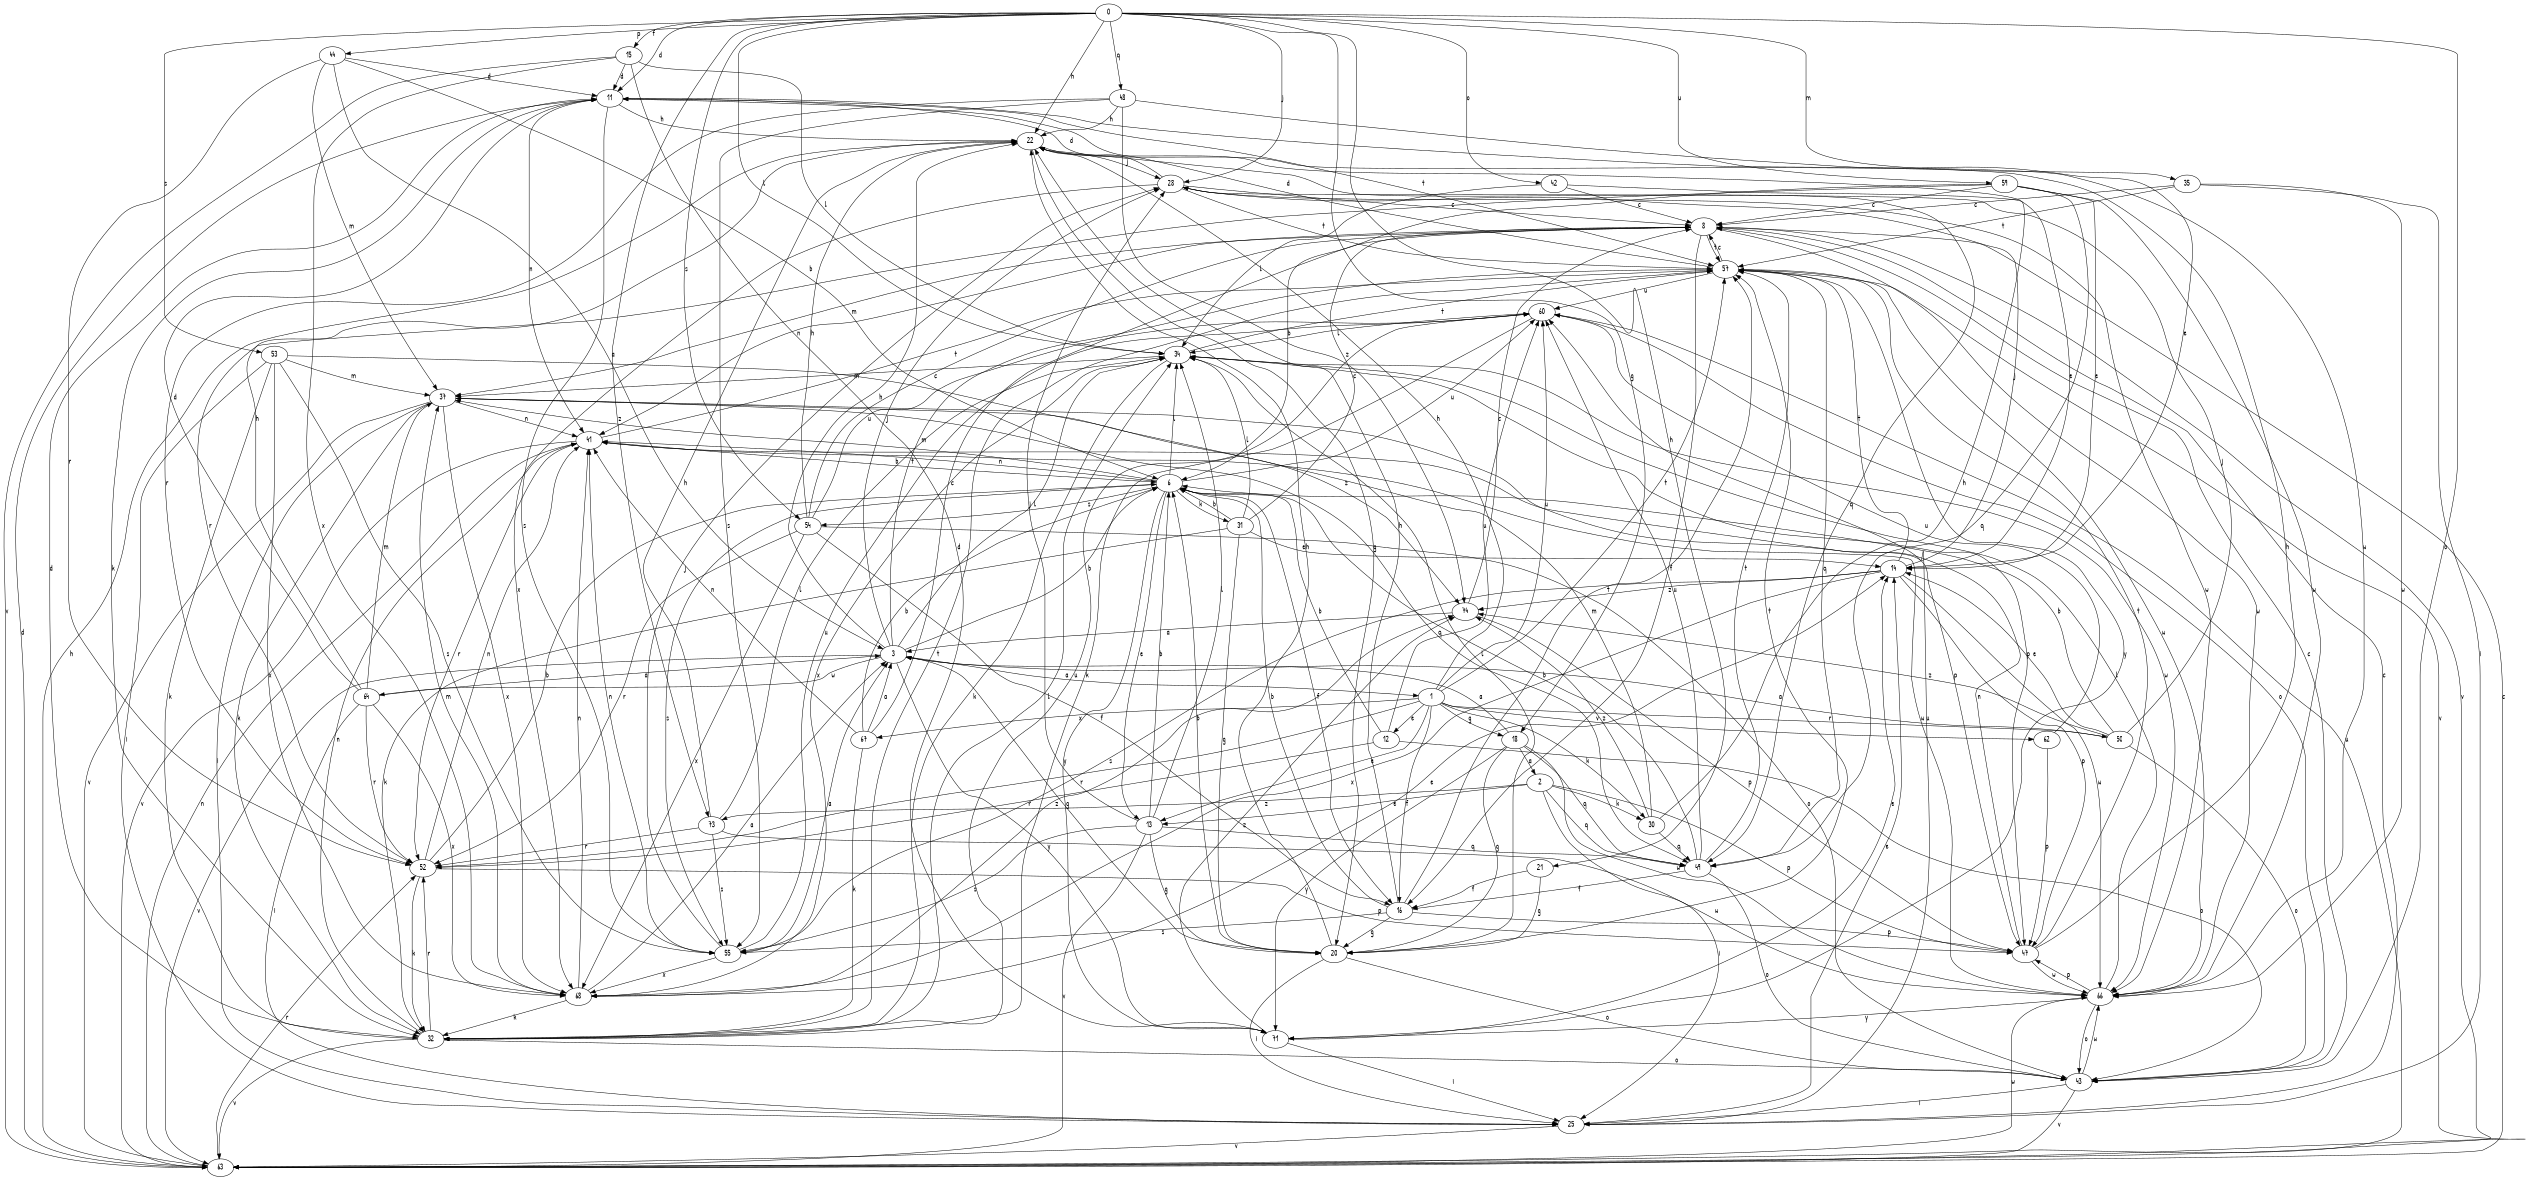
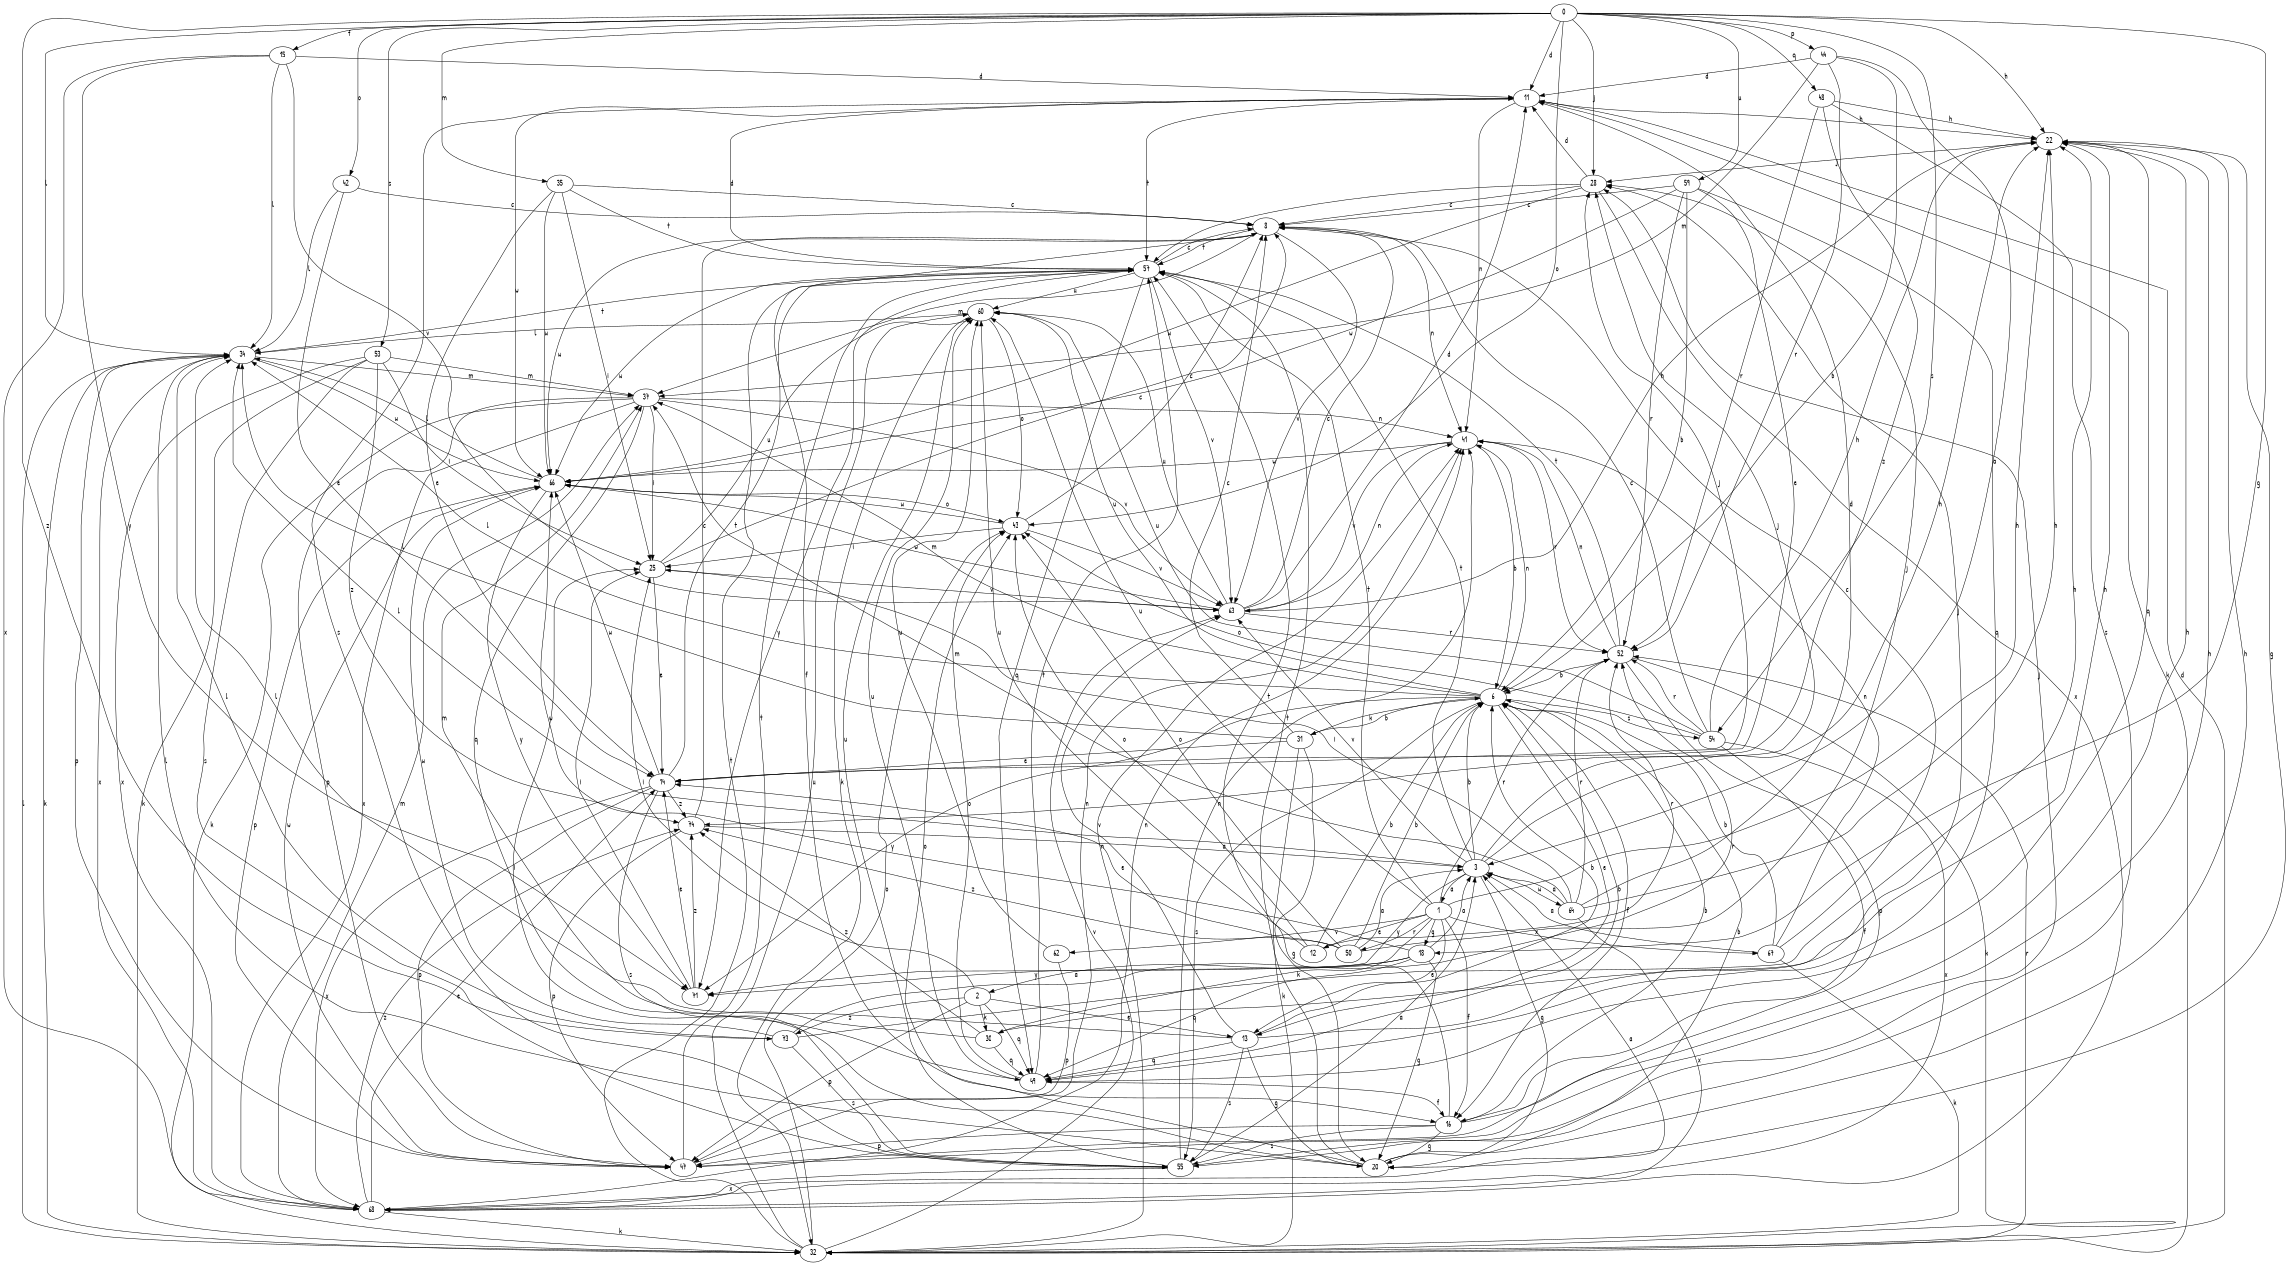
(1767, 162) -> (435, 485)
(1146, 297) -> (1461, 383)
(959, 547) -> (130, 526)
(817, 671) -> (98, 831)
(1540, 868) -> none
